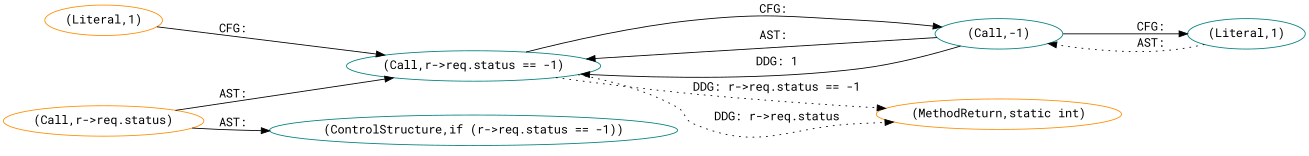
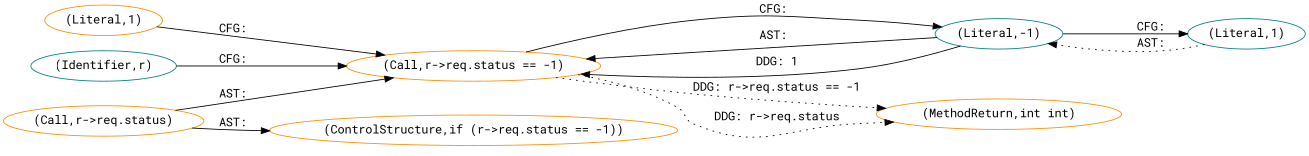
(999, 34) -> (999, 34)
none -> (104, 66)
(474, 66) -> (474, 66)
(999, 114) -> (999, 114)
(474, 130) -> (474, 130)
